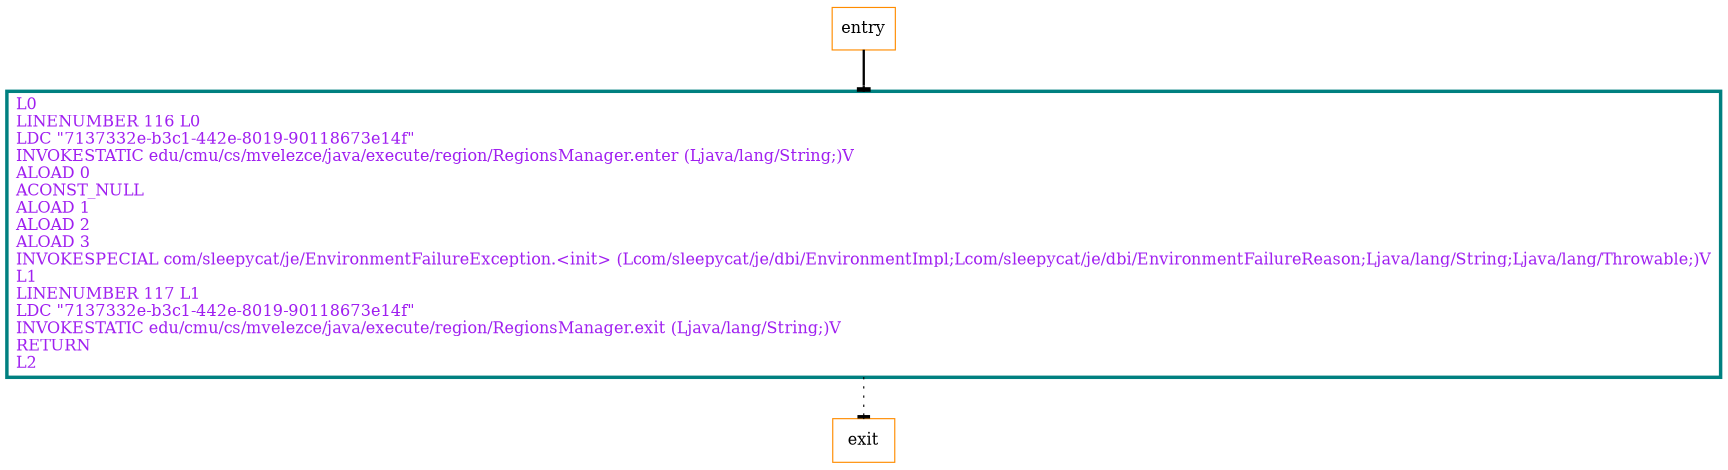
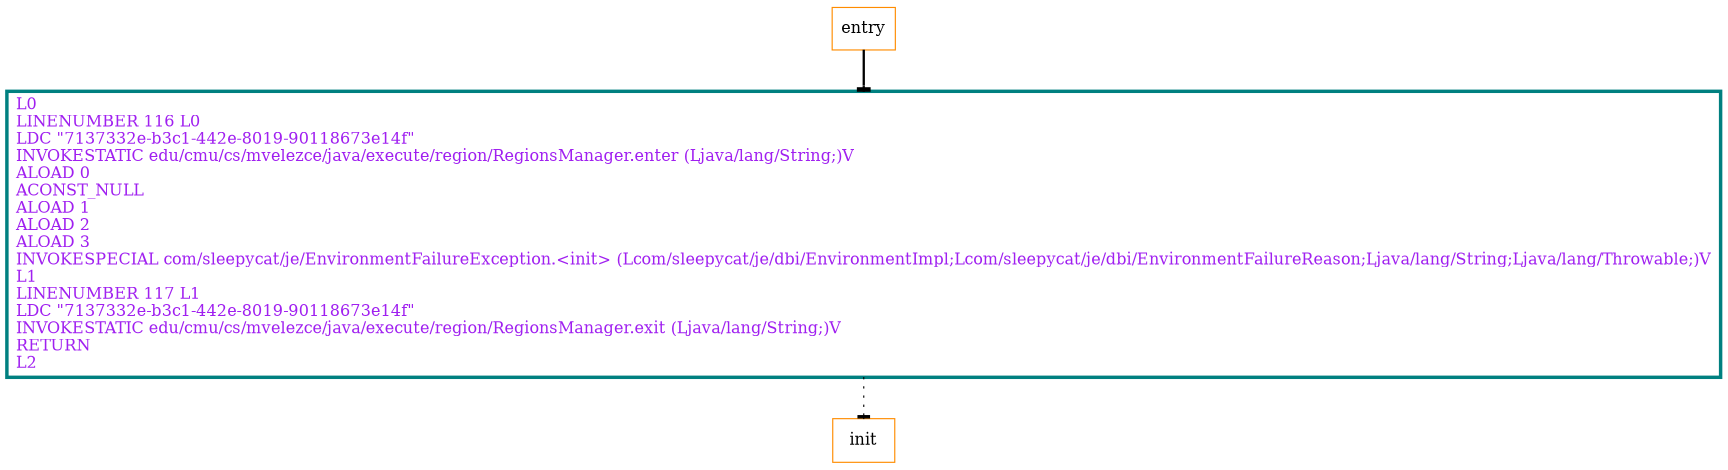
(864, 440) -> (864, 440)
